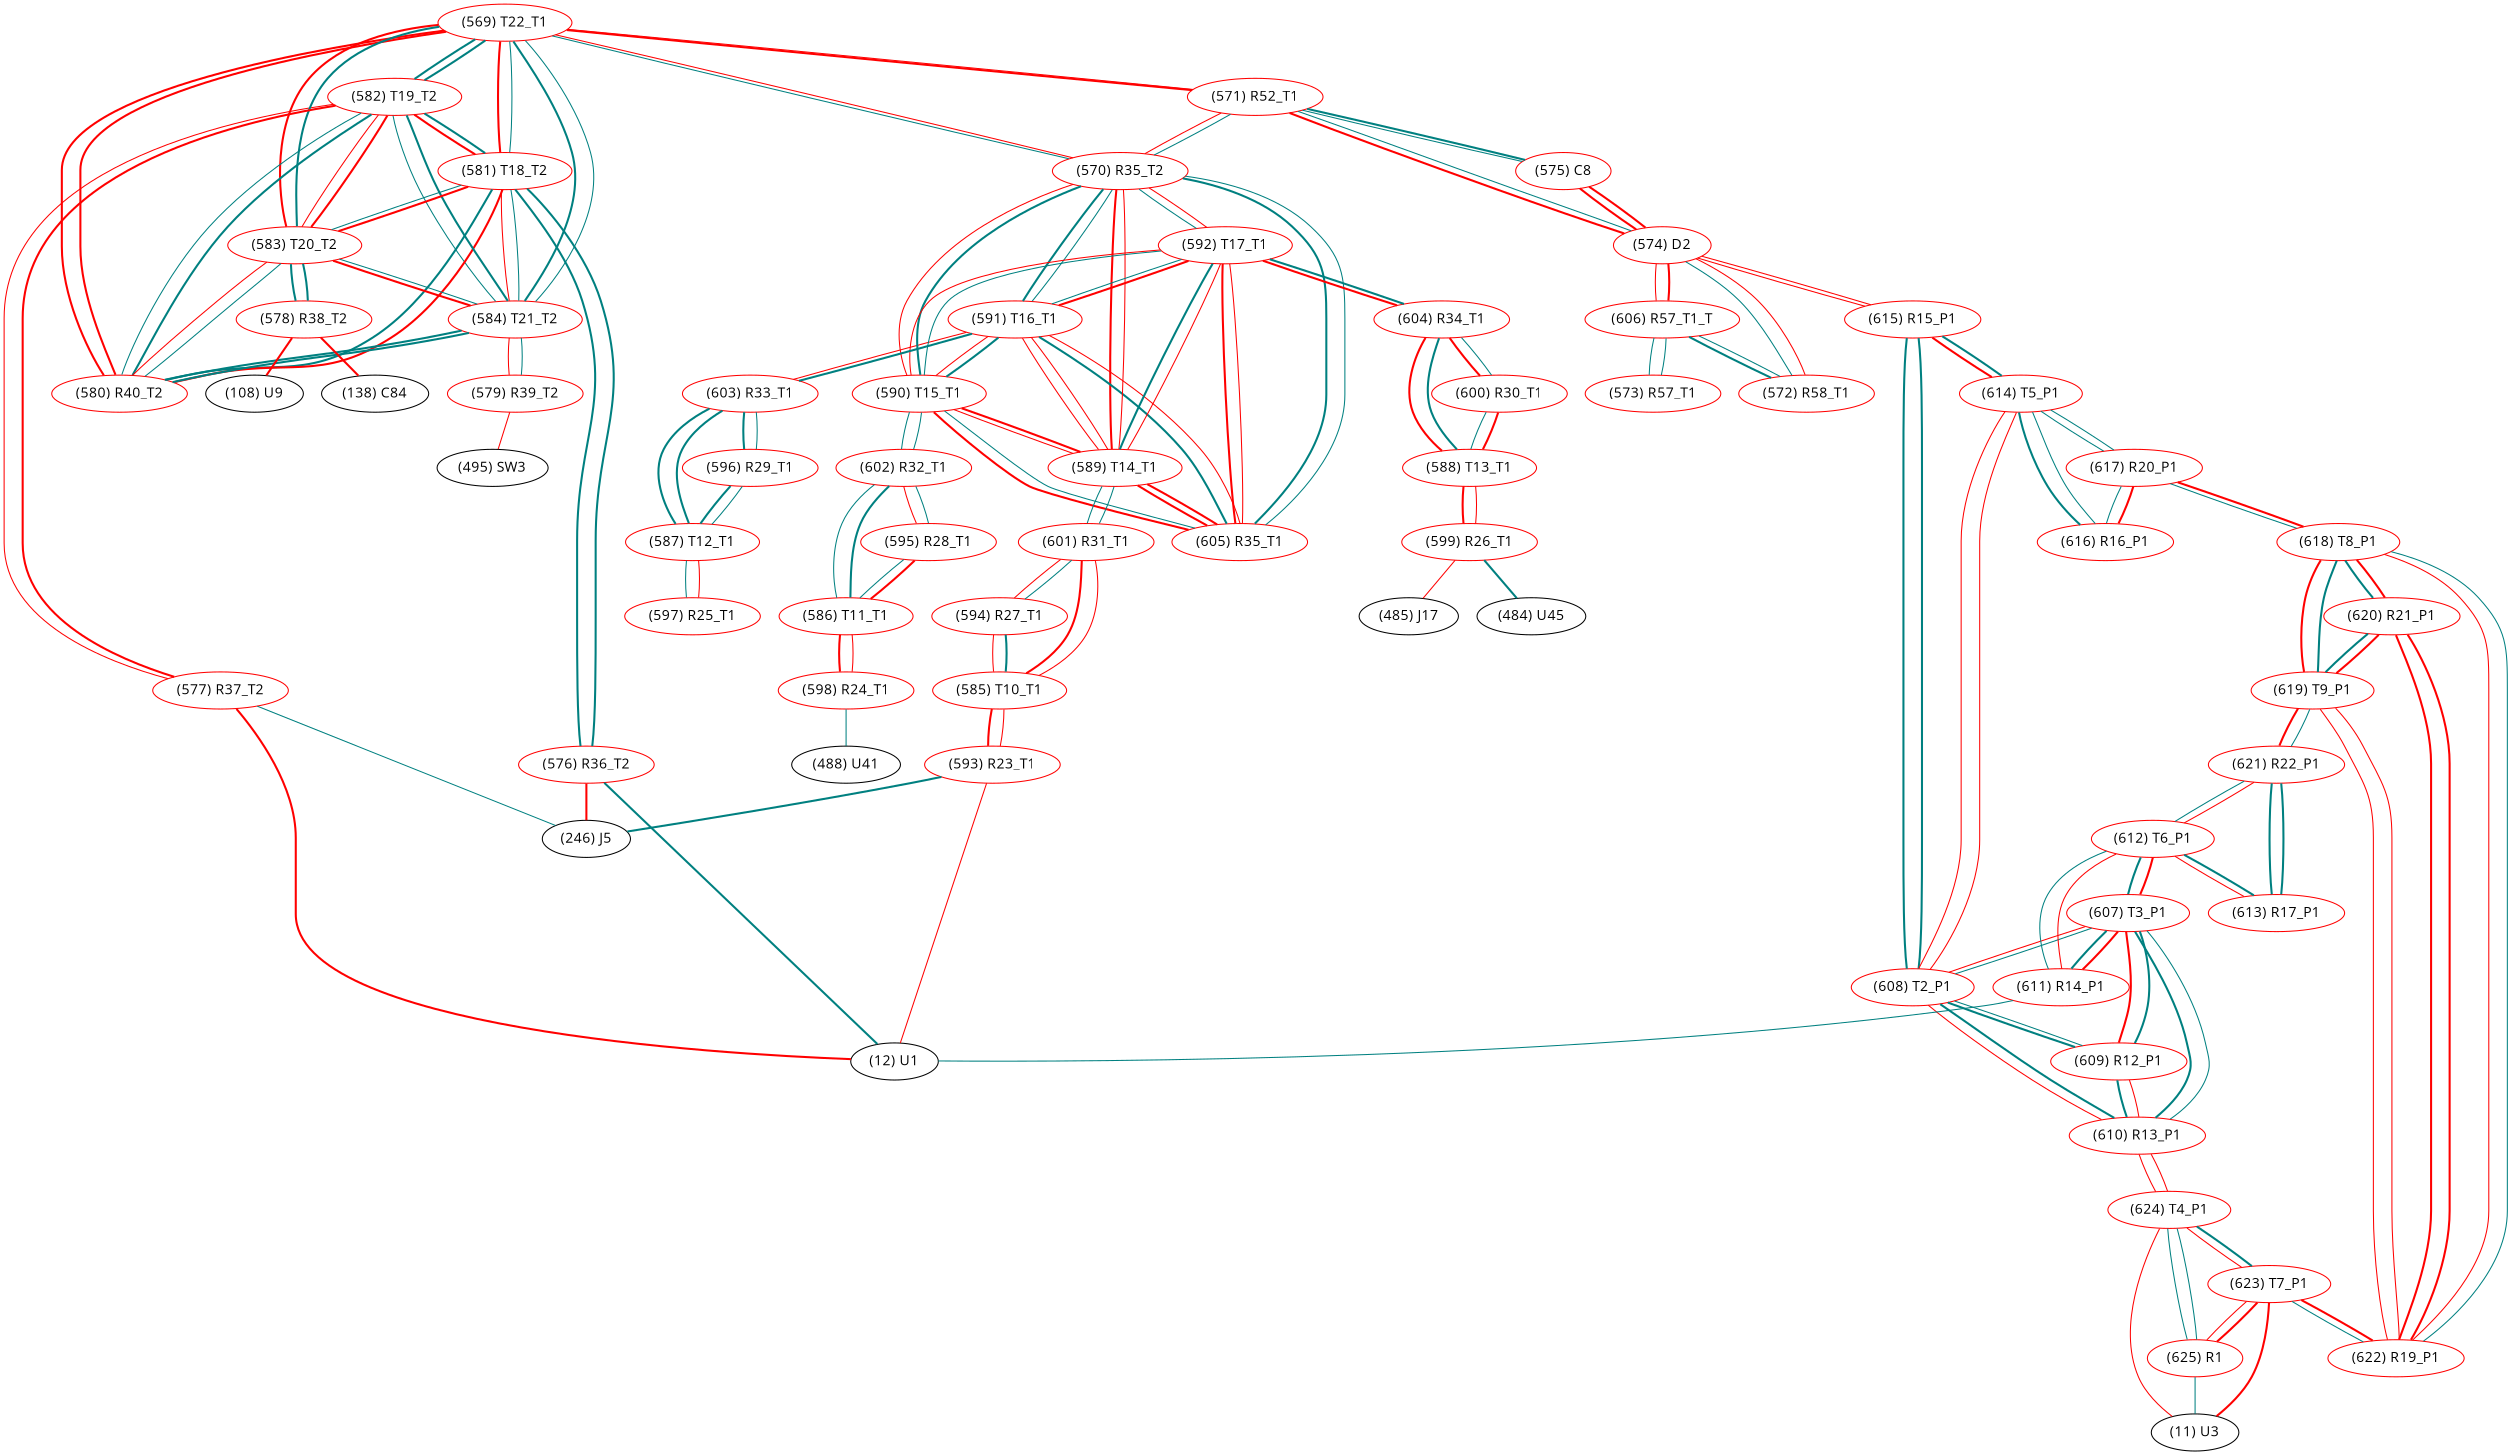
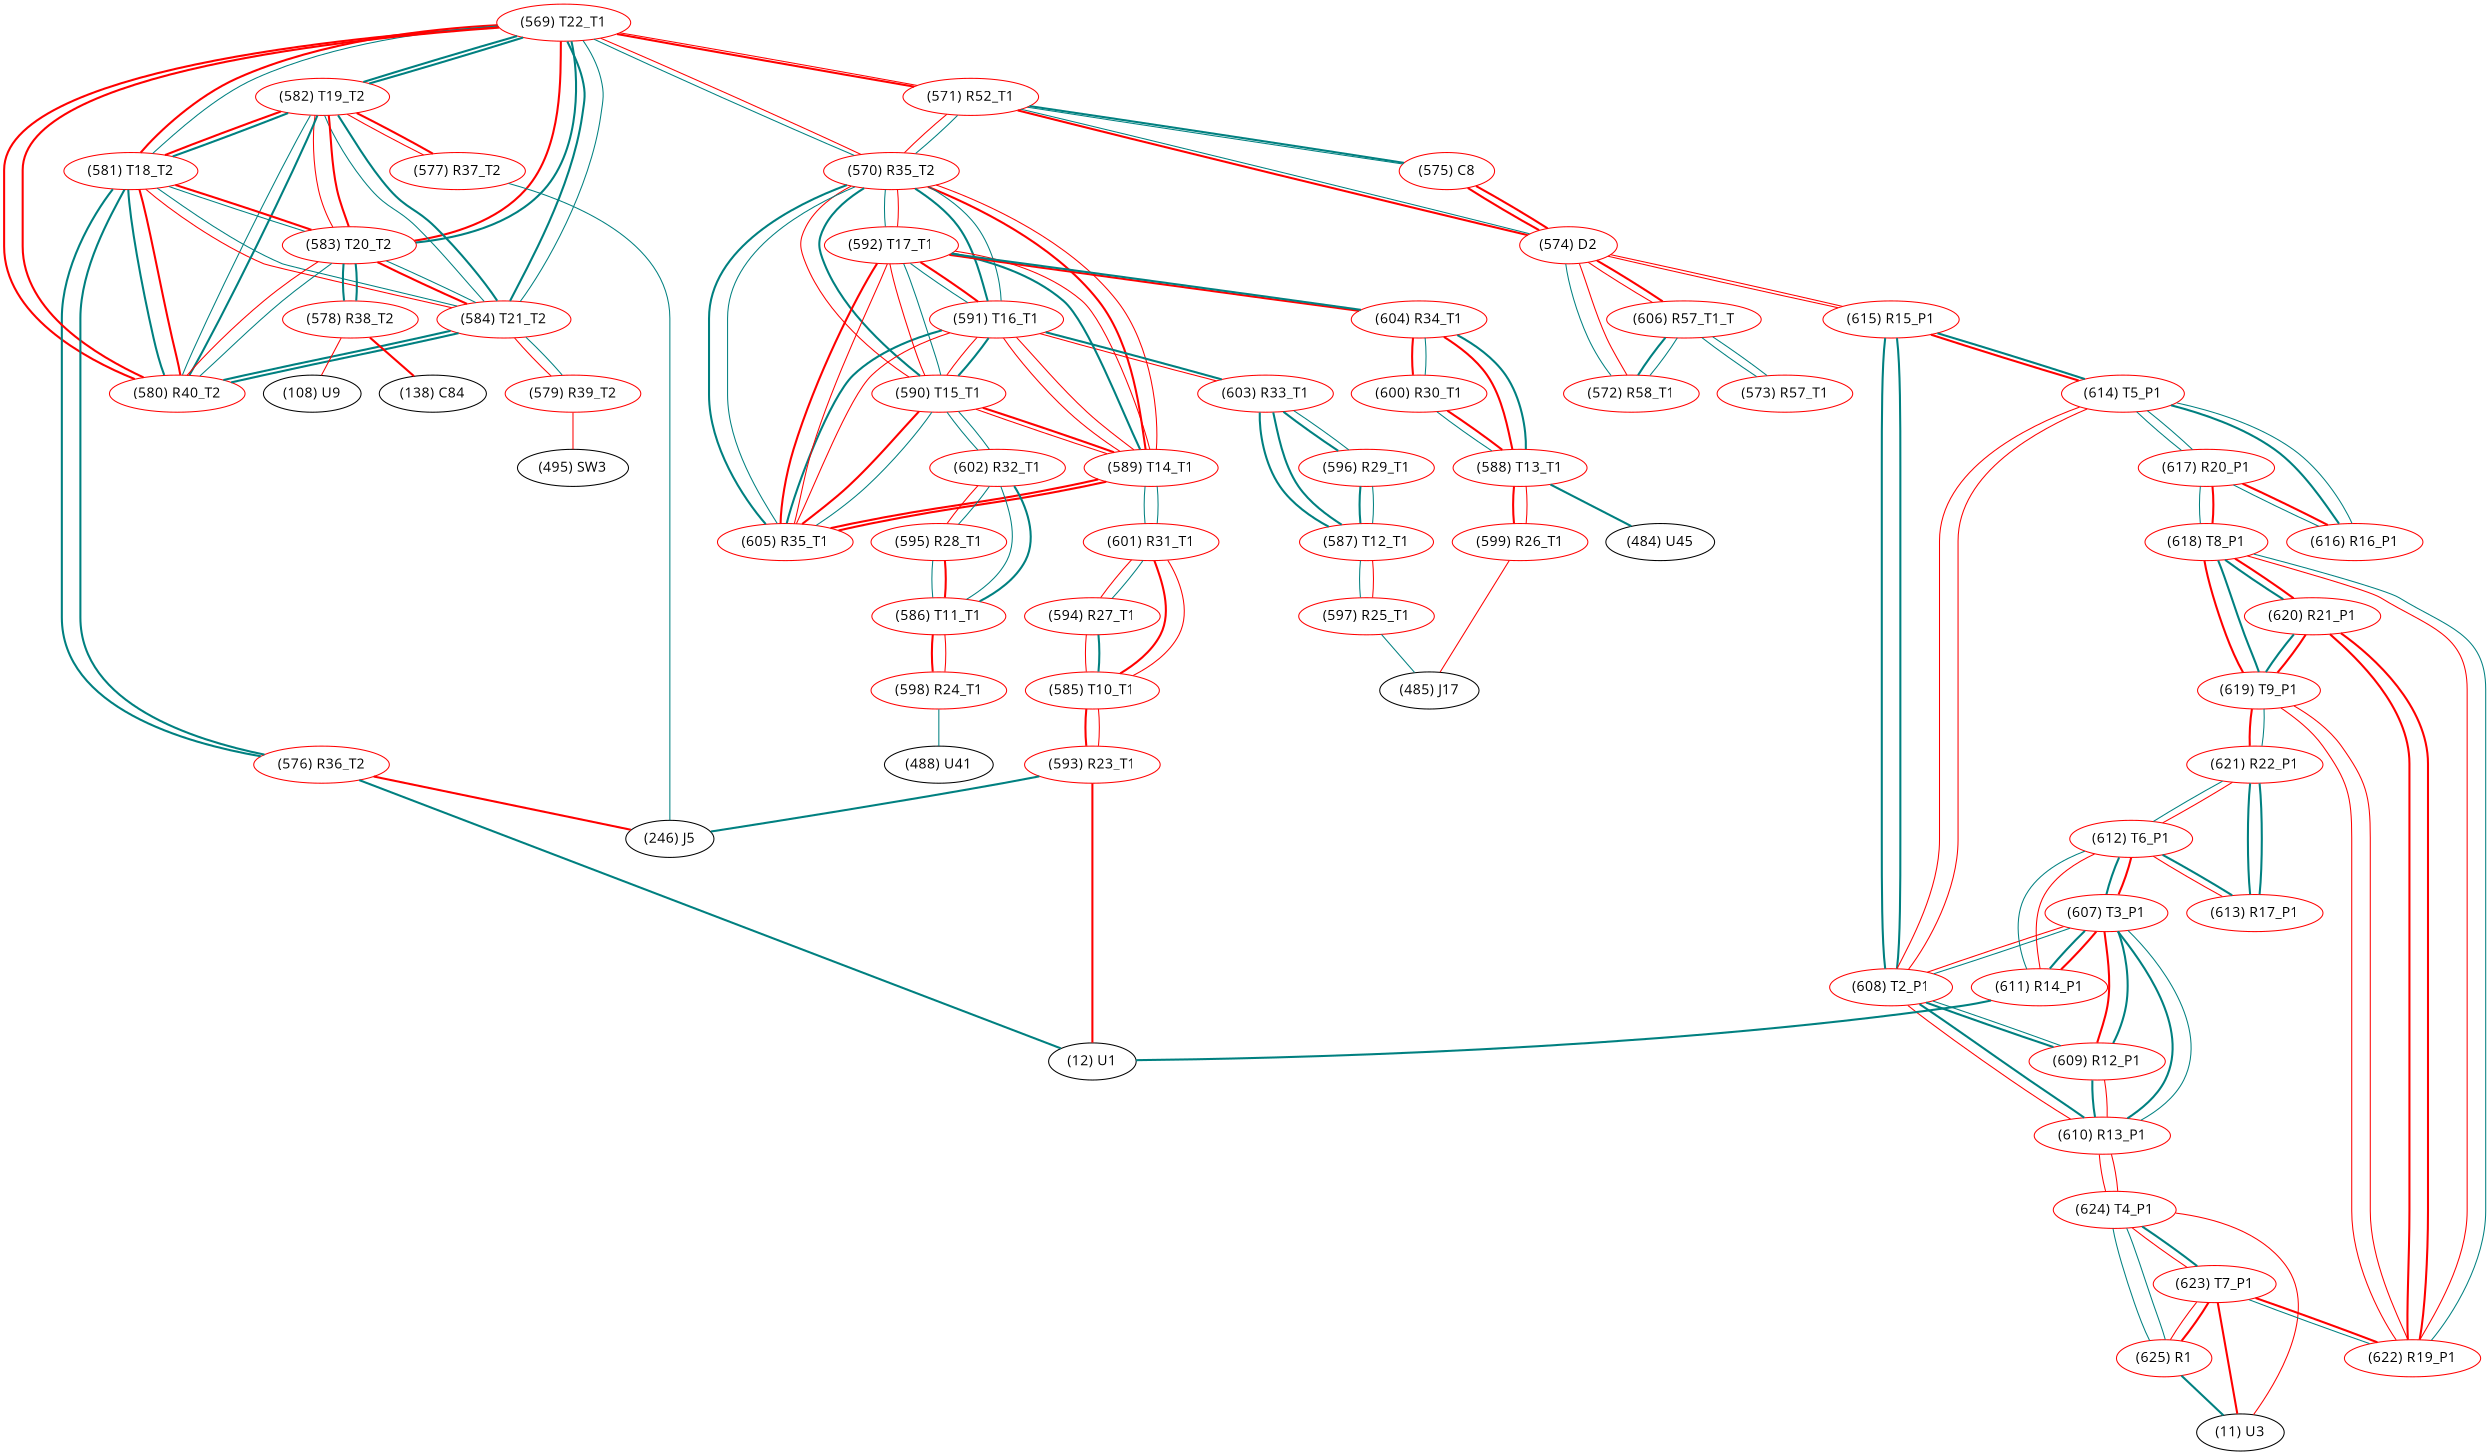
(282, 353) -> (335, 349)
(1501, 579) -> (1591, 505)
none -> (1398, 653)
(943, 913) -> (1092, 913)
(446, 1011) -> none
(1477, 1050) -> (1565, 1044)
(2195, 1395) -> (2202, 1396)
